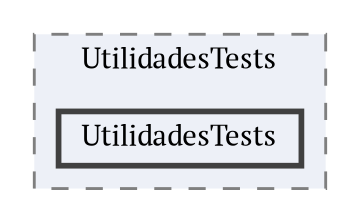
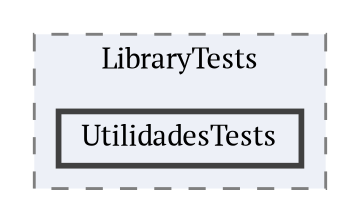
(180, 61) -> (180, 61)
